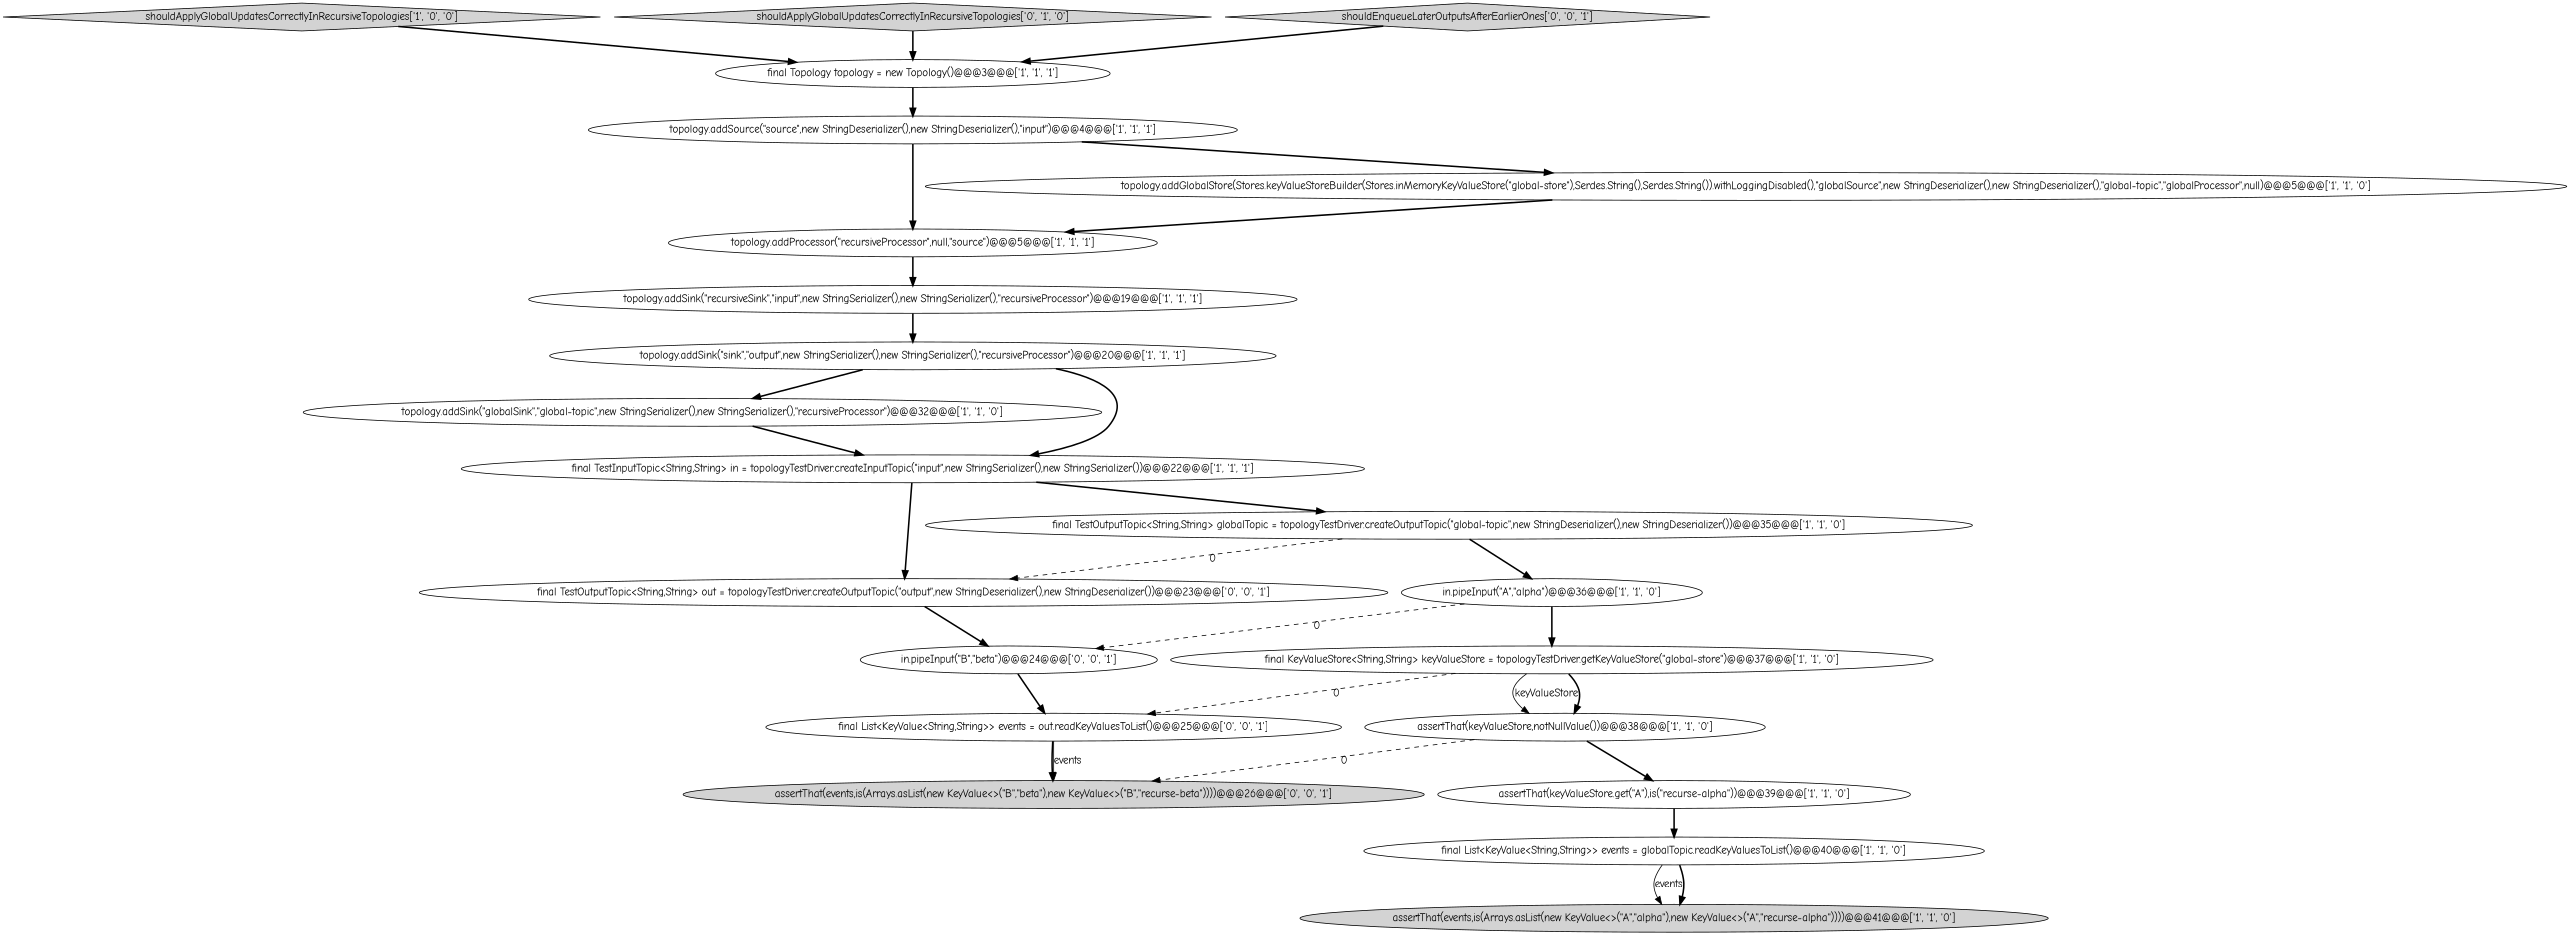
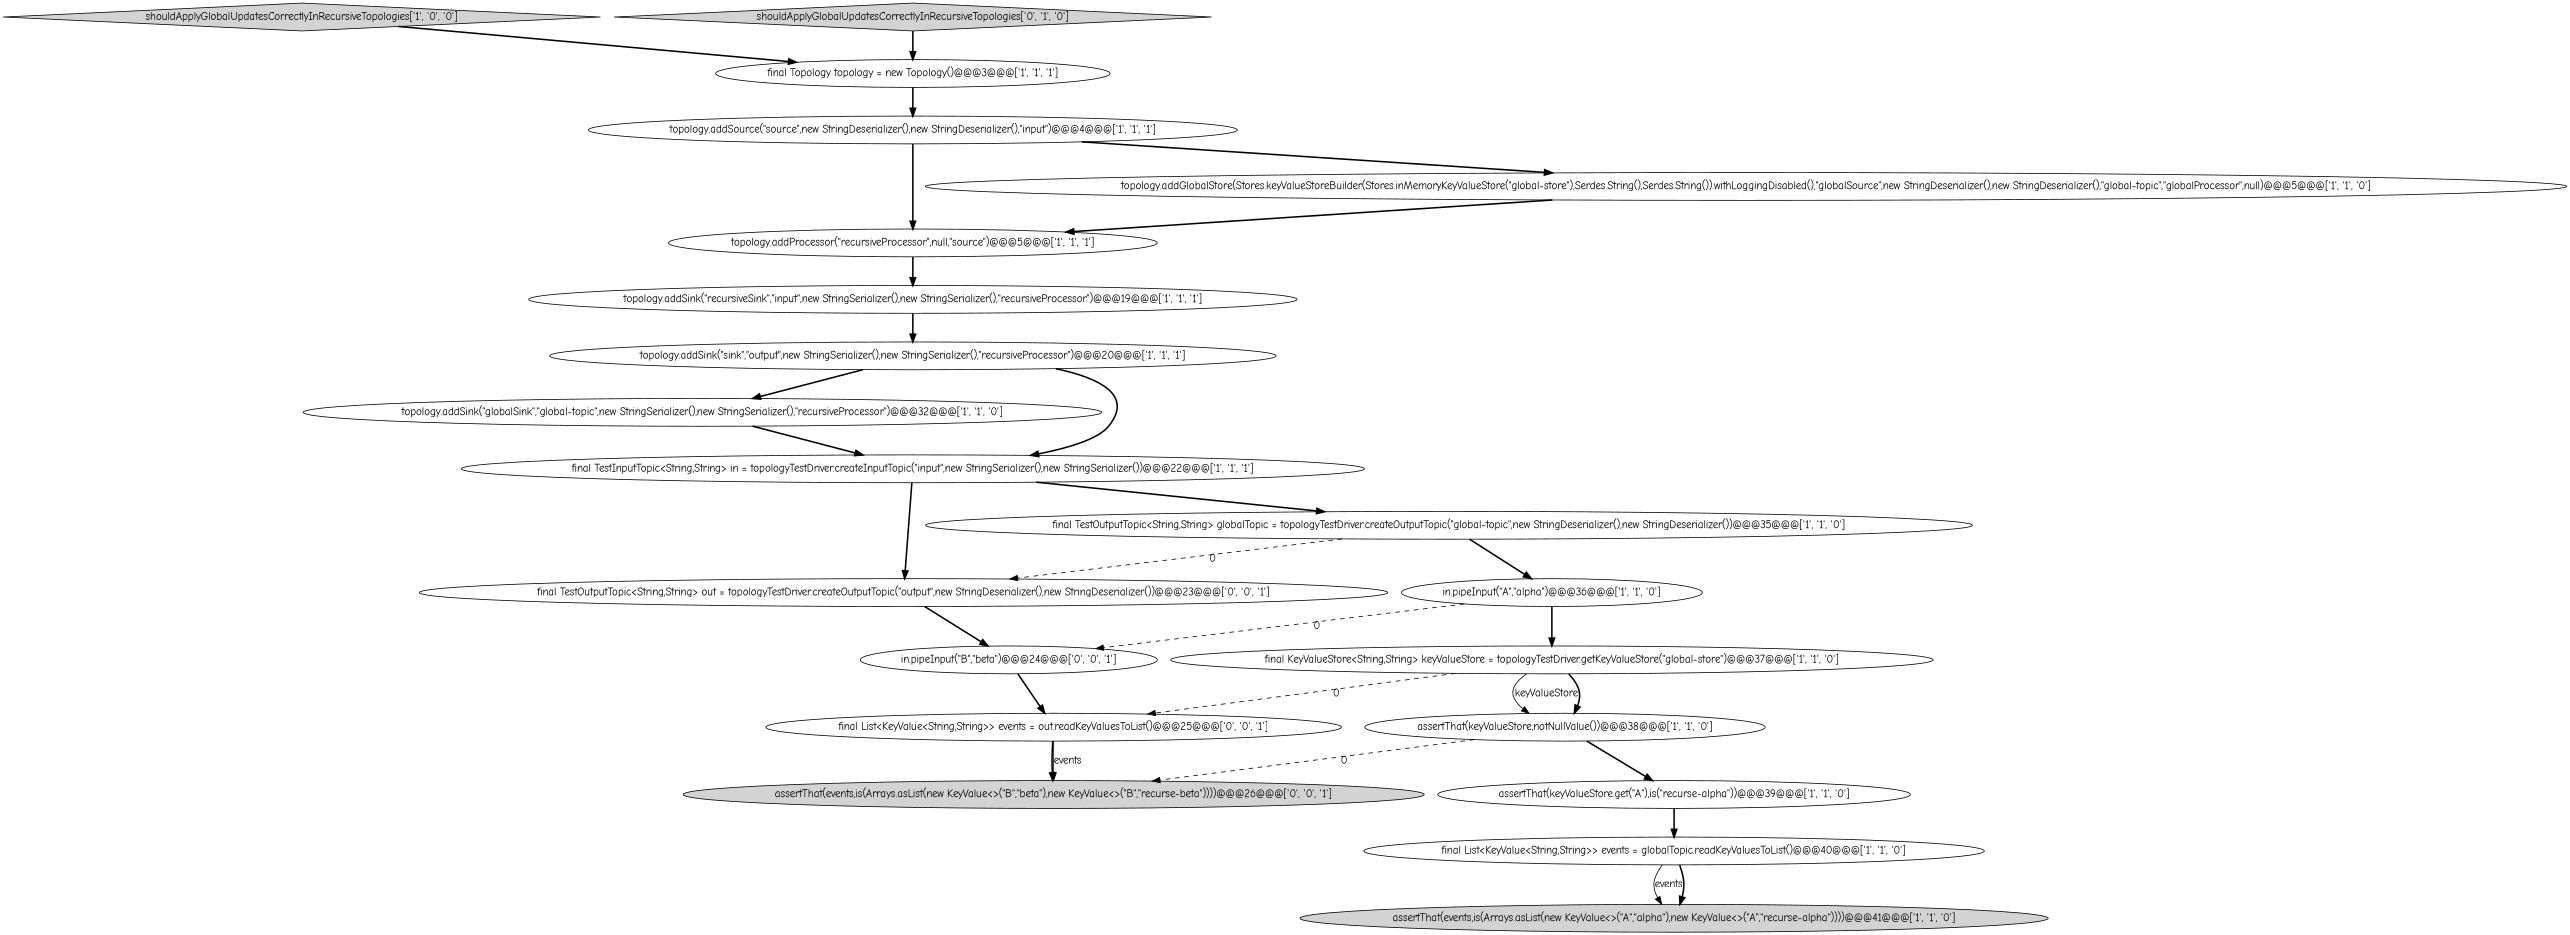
(1468, 17) -> none
